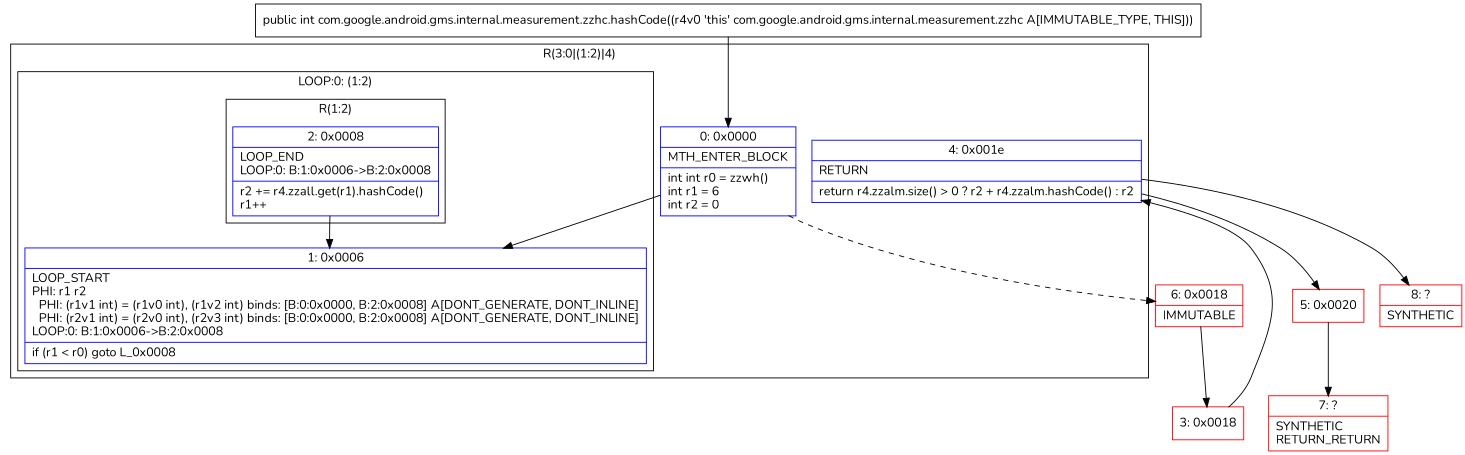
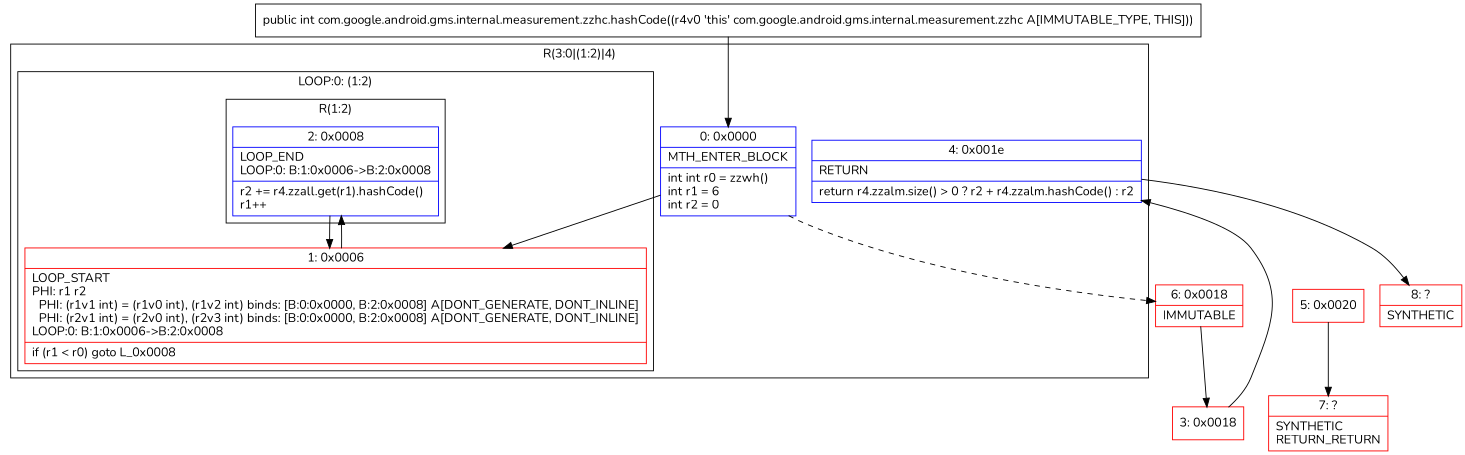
(1236, 225) -> none
none -> (342, 237)
(336, 306) -> (336, 306)
